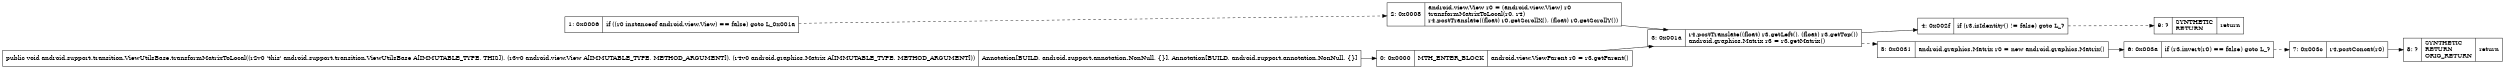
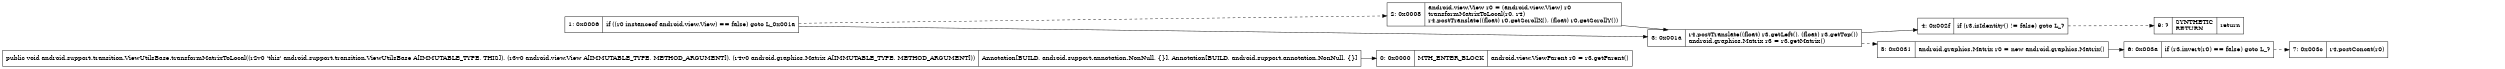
(1625, 49) -> (1221, 31)
(2453, 50) -> none
